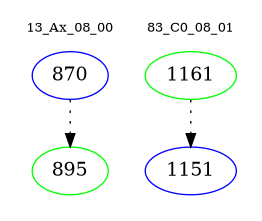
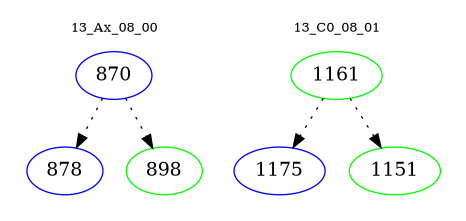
(191, 28) -> (337, 28)
none -> (65, 171)
(70, 171) -> (164, 171)
(191, 171) -> (395, 171)
none -> (280, 171)
